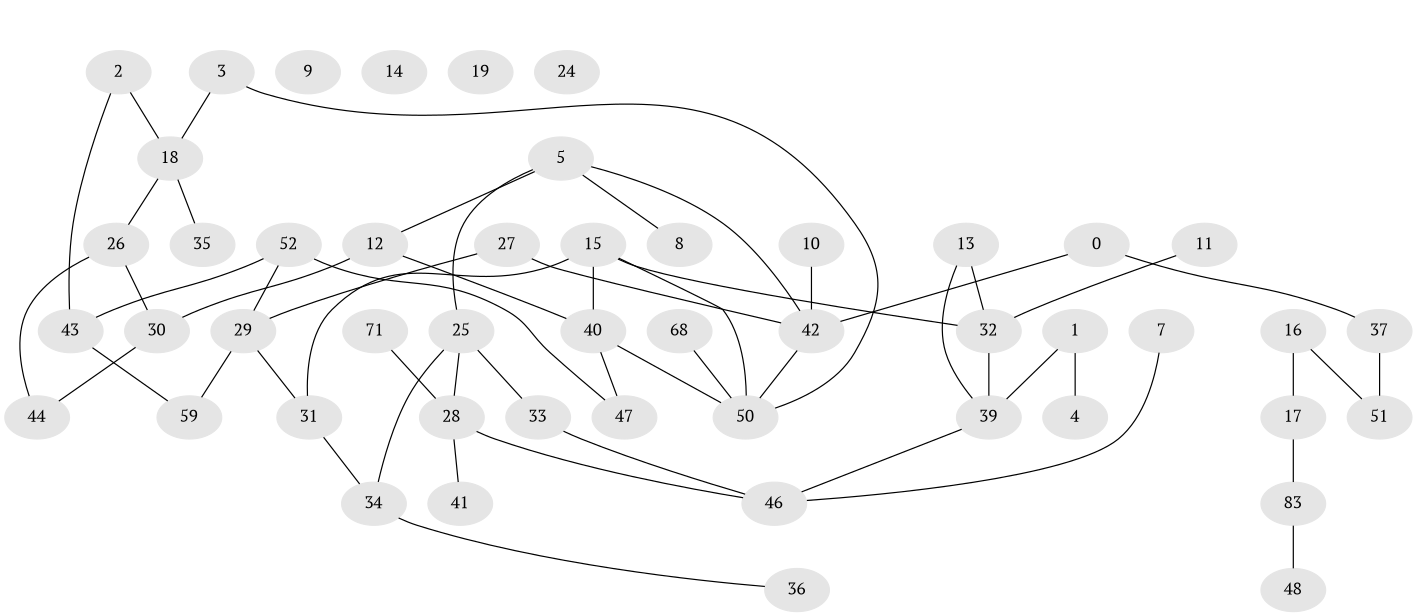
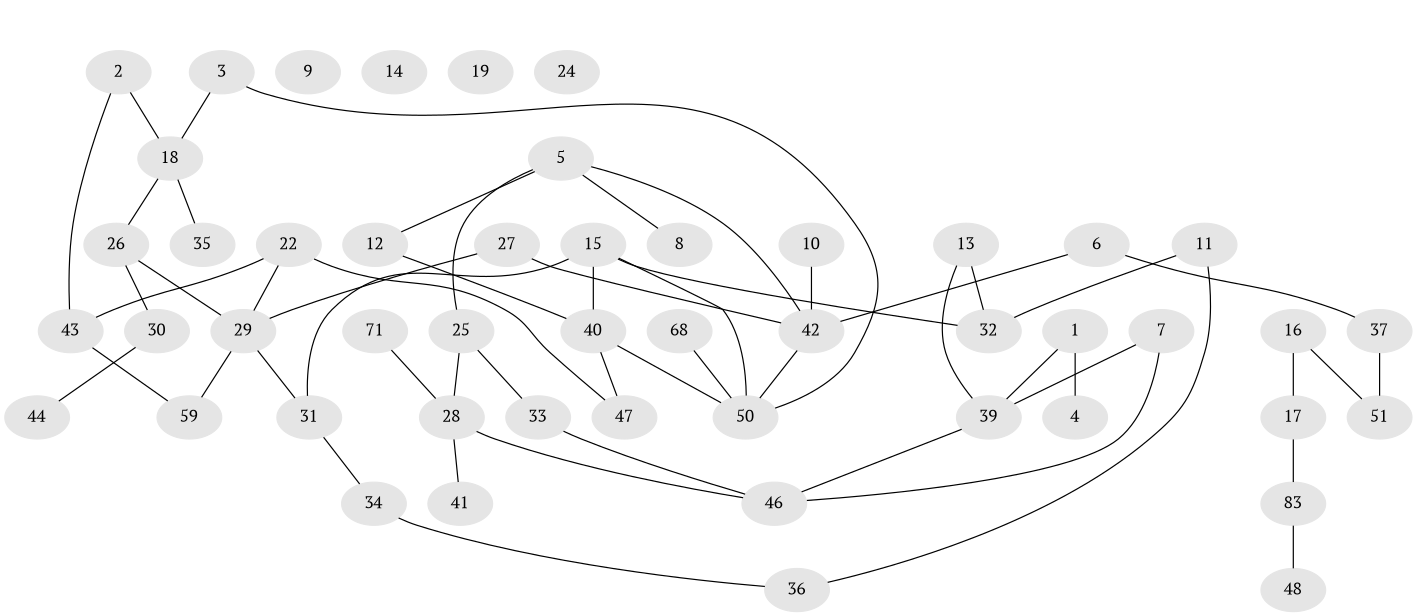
(289, 245) -> (289, 245)
(1097, 245) -> (1097, 245)
(279, 284) -> none
(26, 313) -> (171, 282)
(989, 374) -> (1084, 370)
(401, 411) -> none
none -> (1082, 485)
